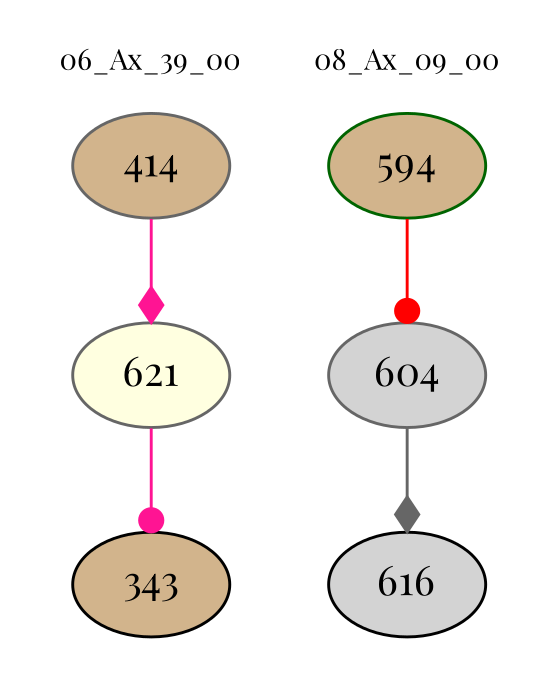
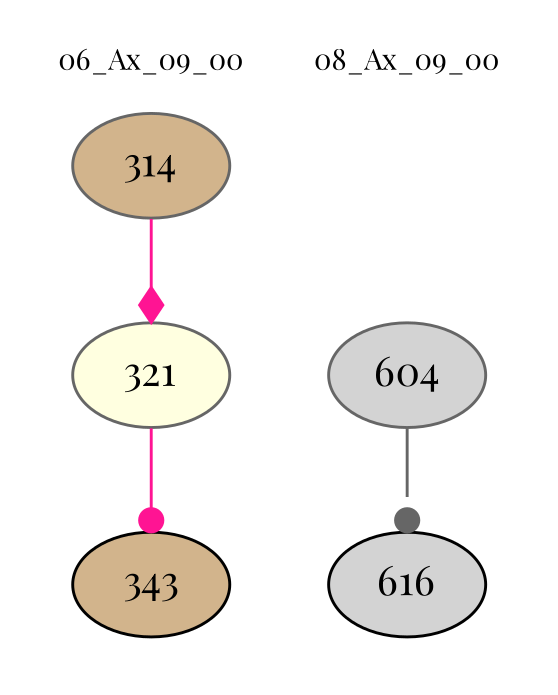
(151, 63) -> (151, 63)
(151, 166) -> (151, 166)
(407, 166) -> none
(151, 375) -> (151, 375)
(407, 463) -> (407, 463)
